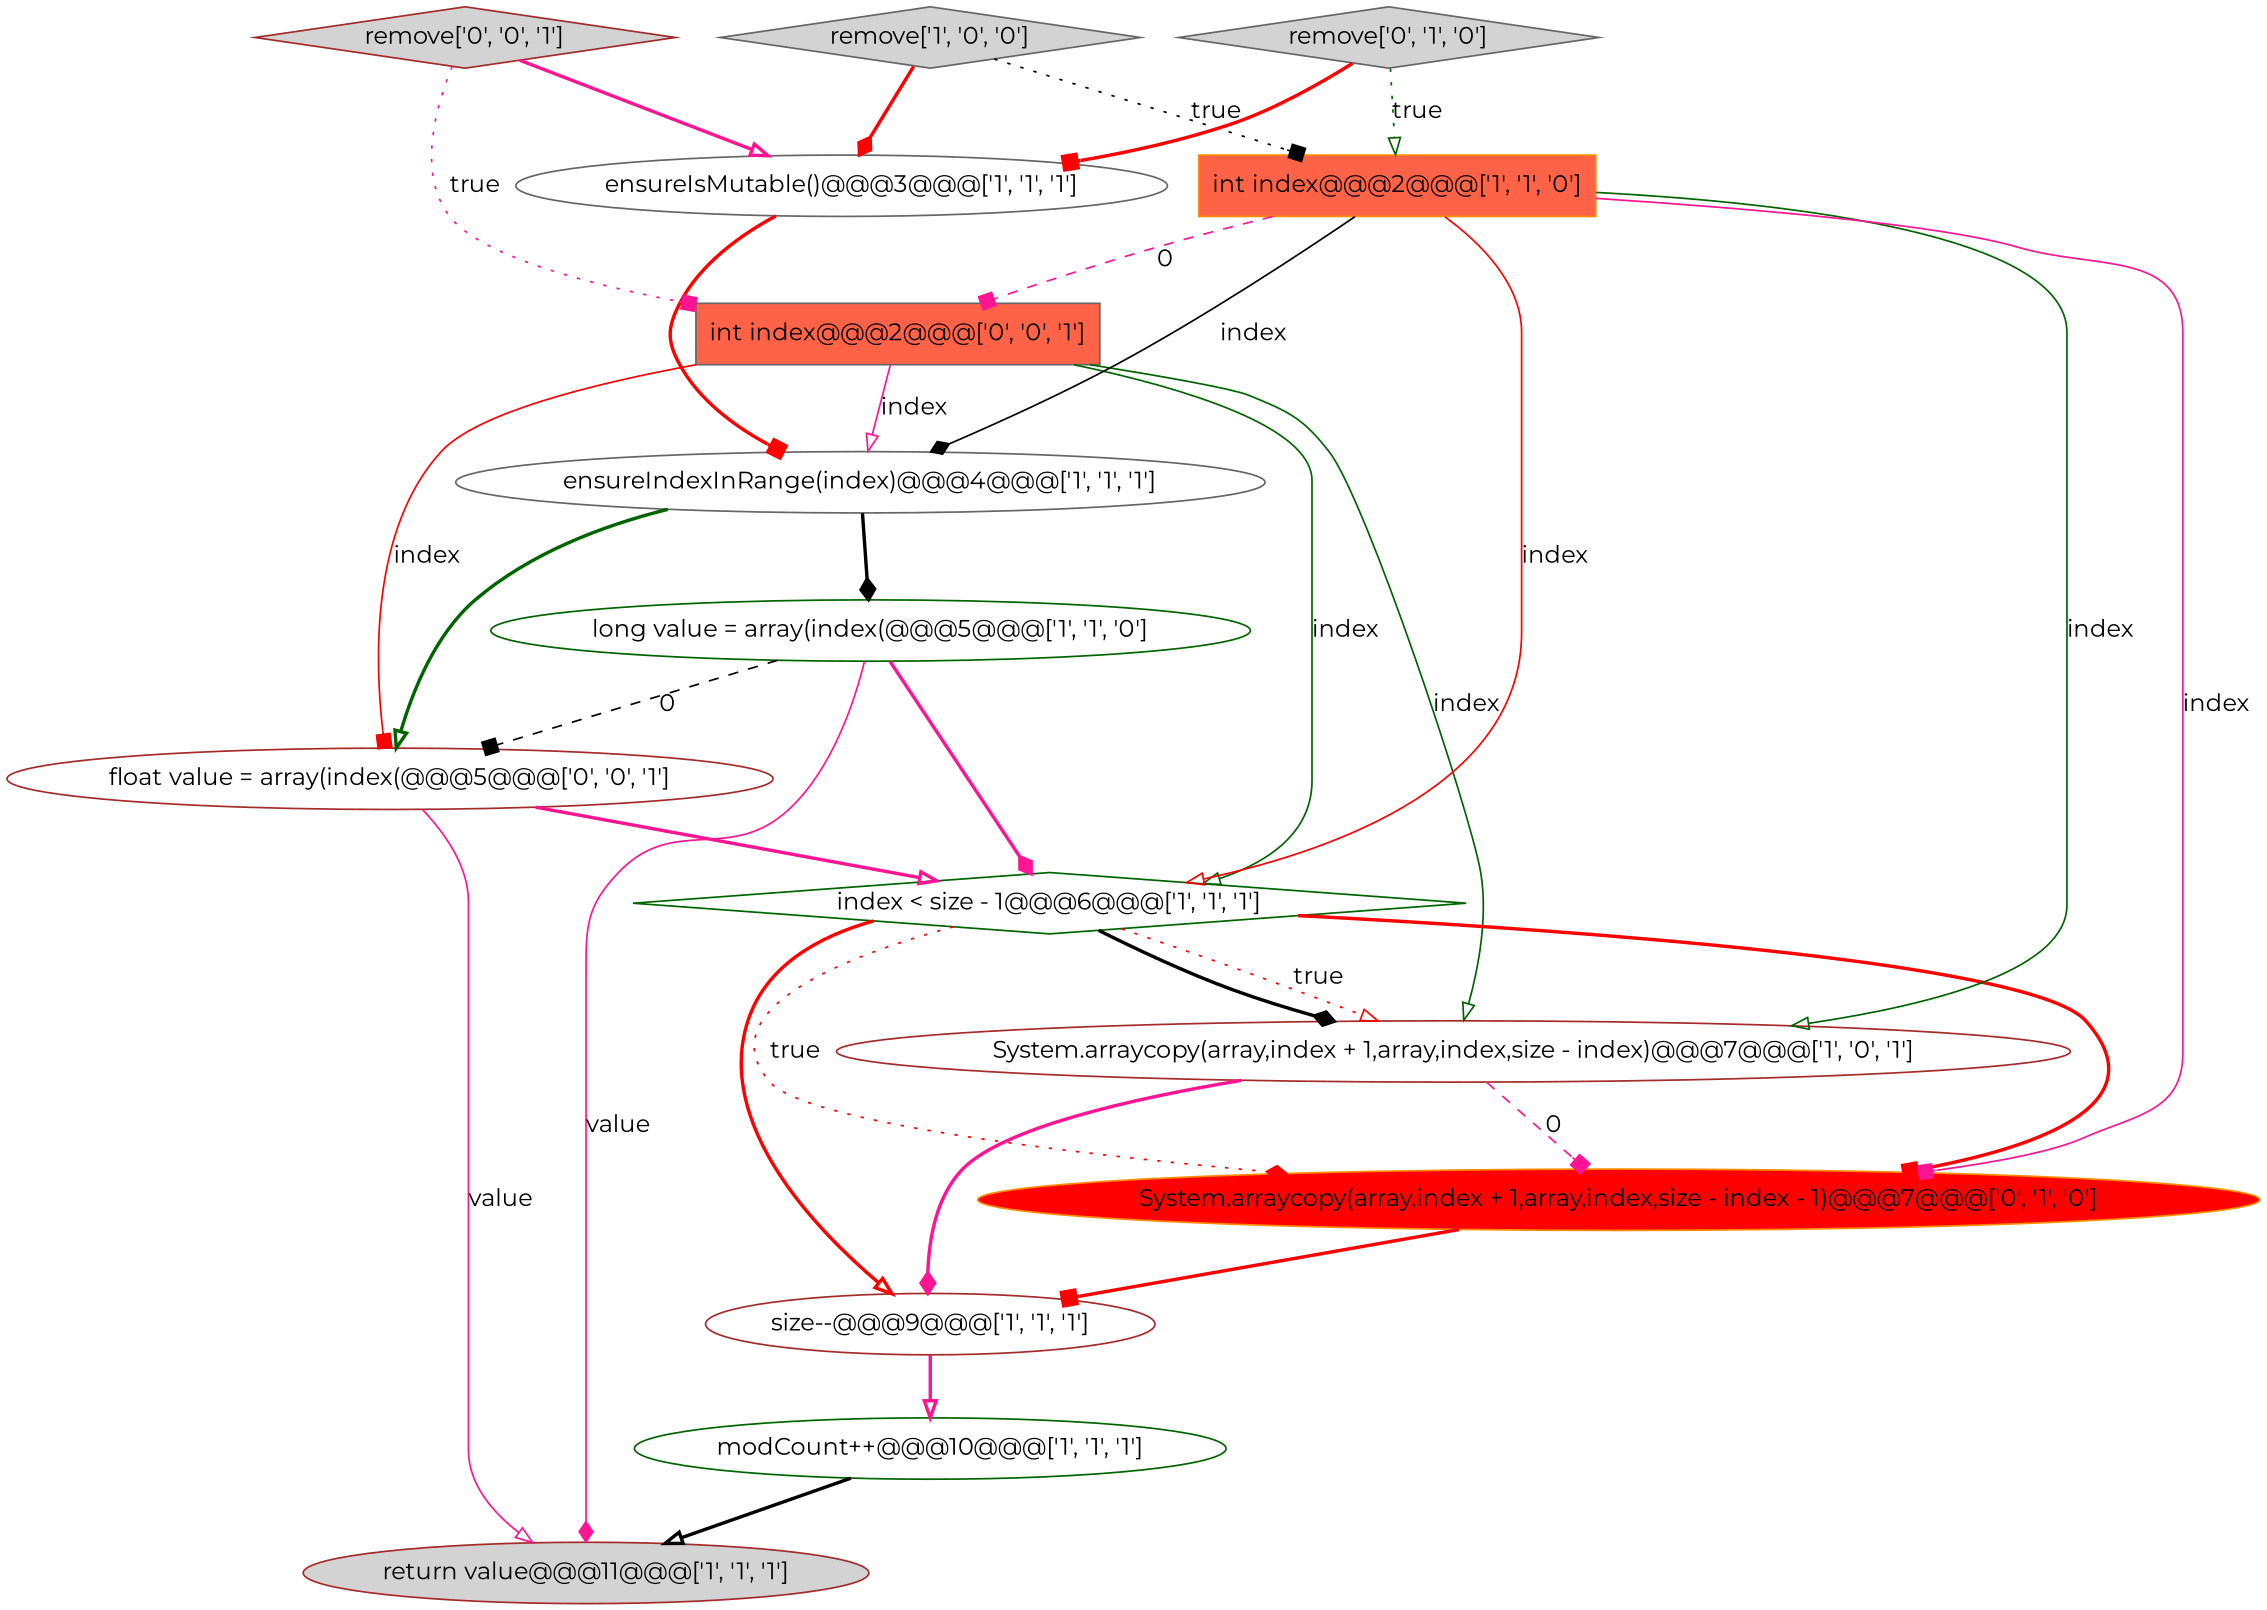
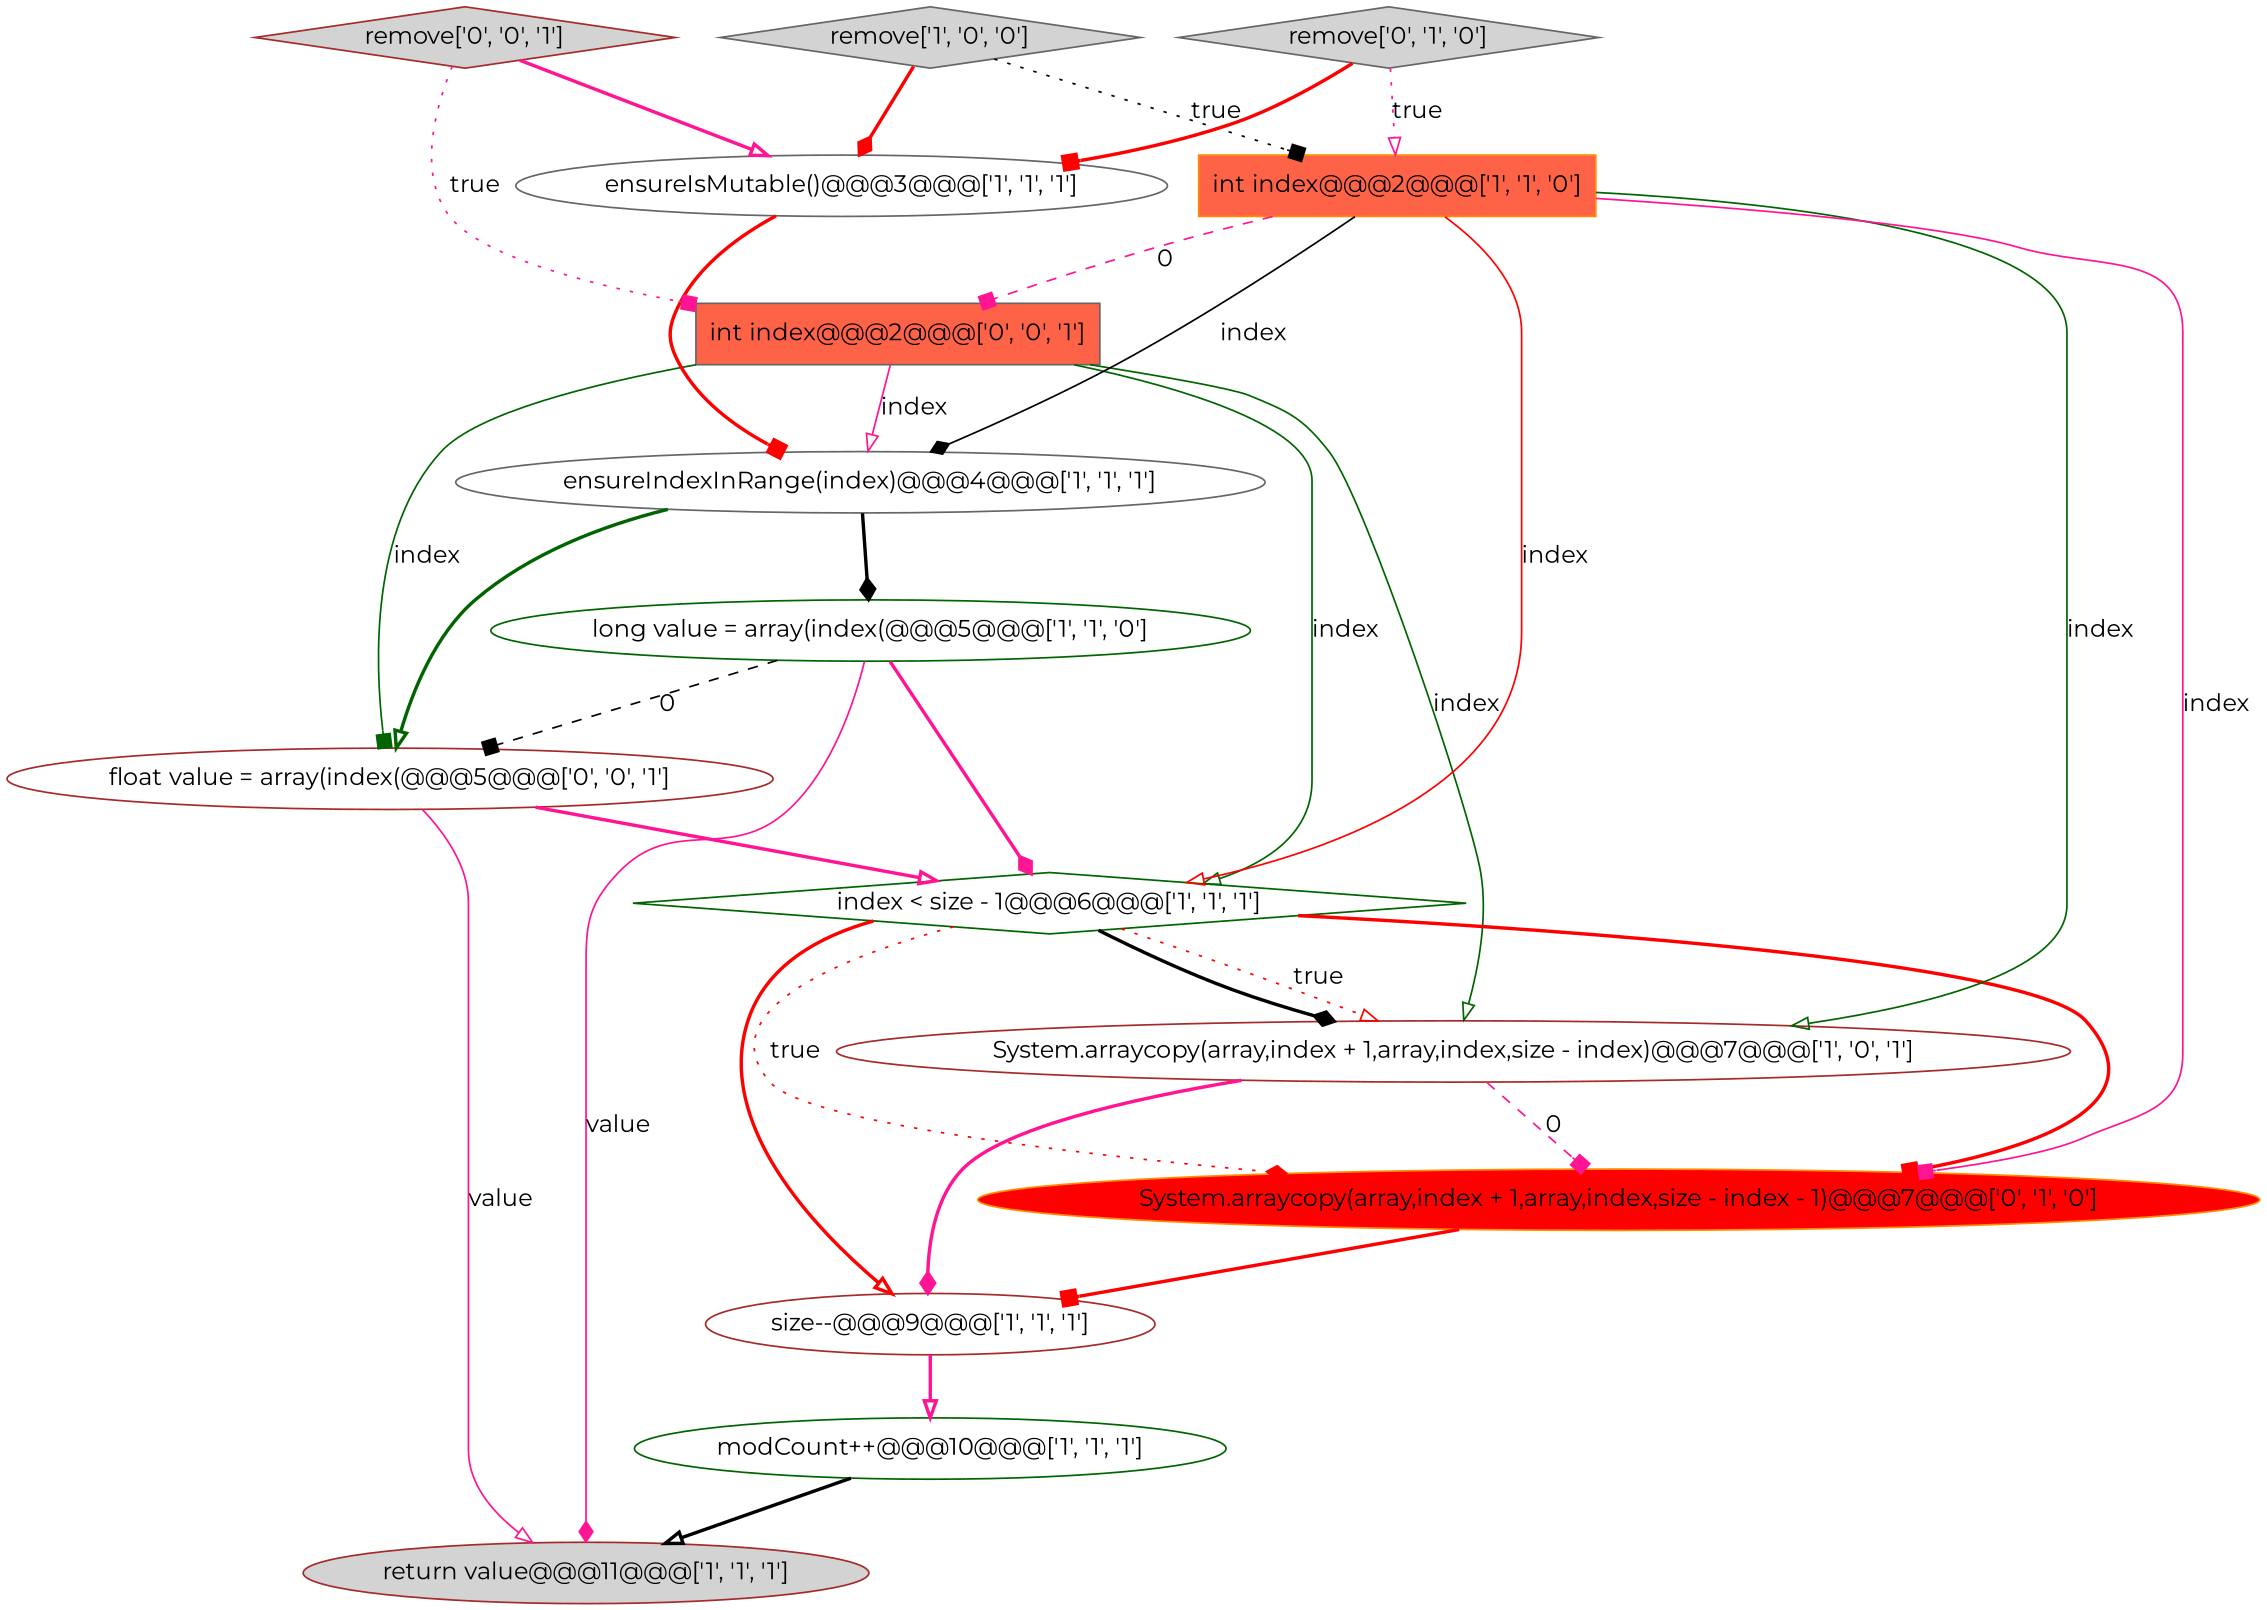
(1392, 103) -> (1392, 103)
(435, 460) -> (435, 460)
